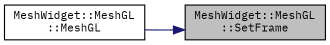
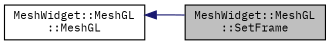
(159, 30) -> (171, 15)
